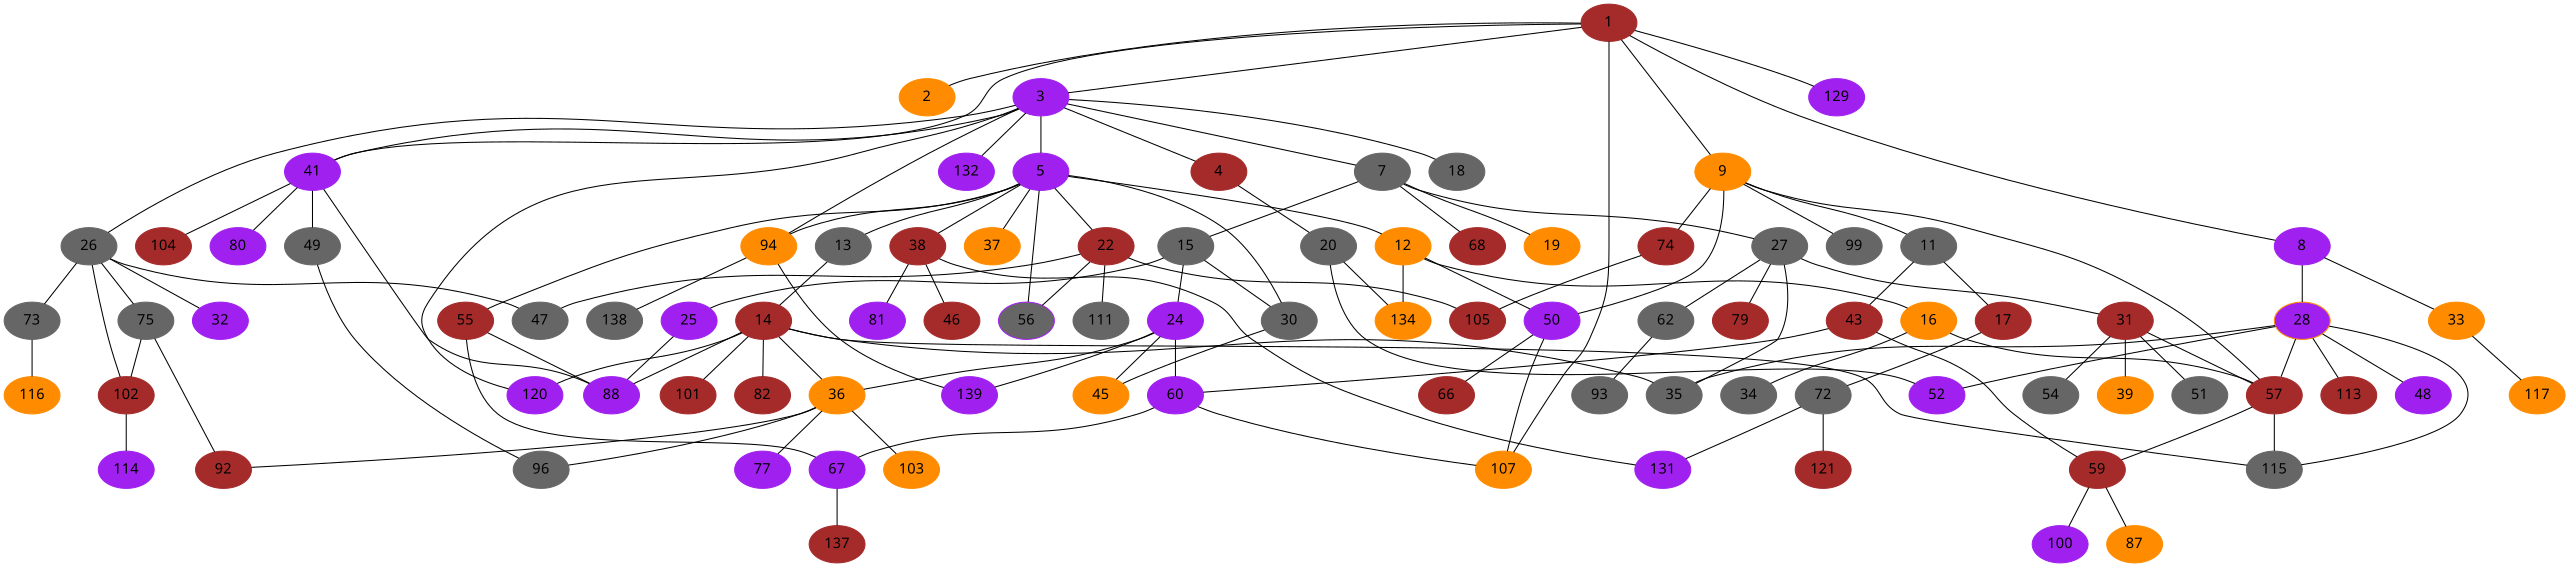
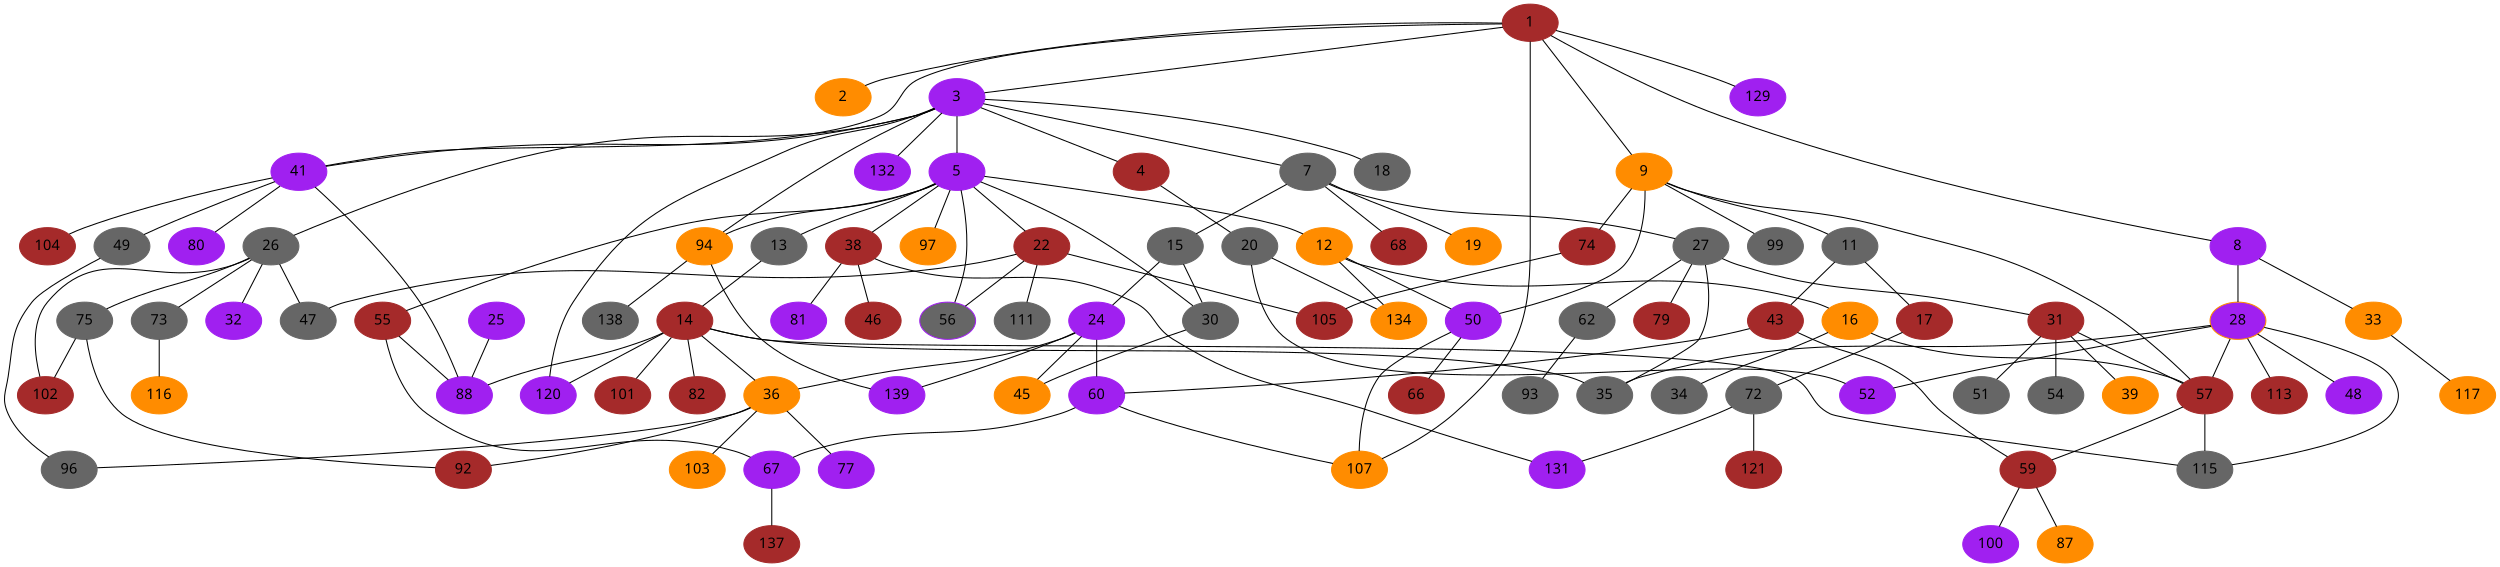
(992, 246) -> (928, 246)
(948, 282) -> none
(126, 470) -> none
